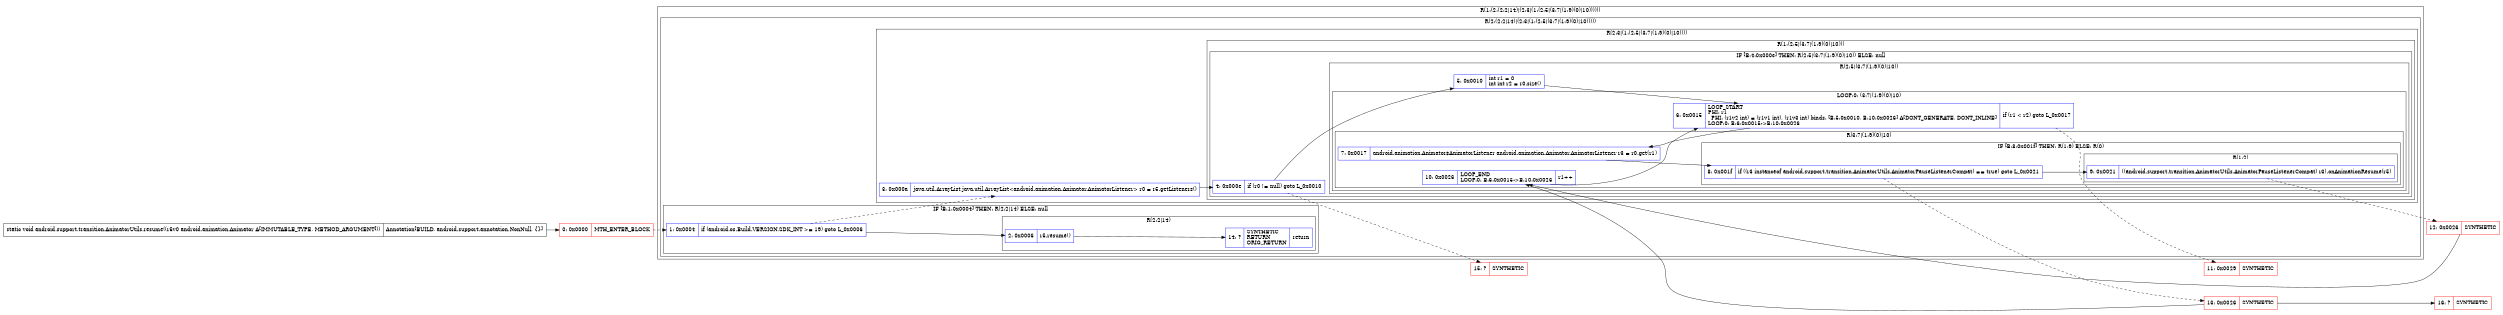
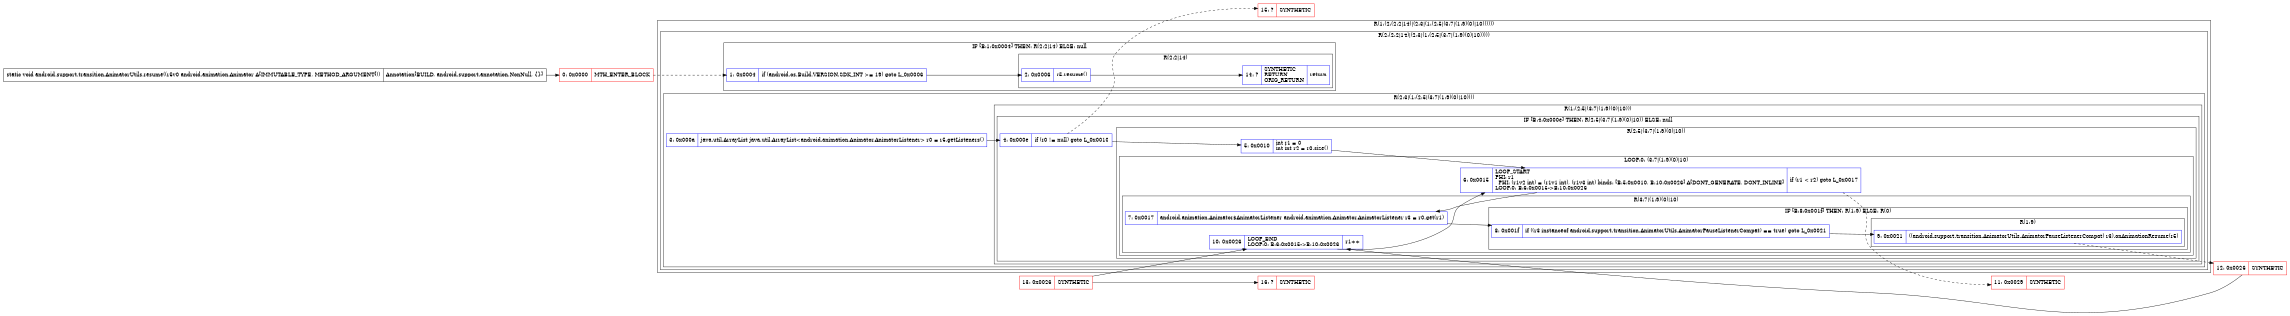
(2241, 158) -> (2028, 223)
(901, 210) -> none
(2042, 263) -> none
